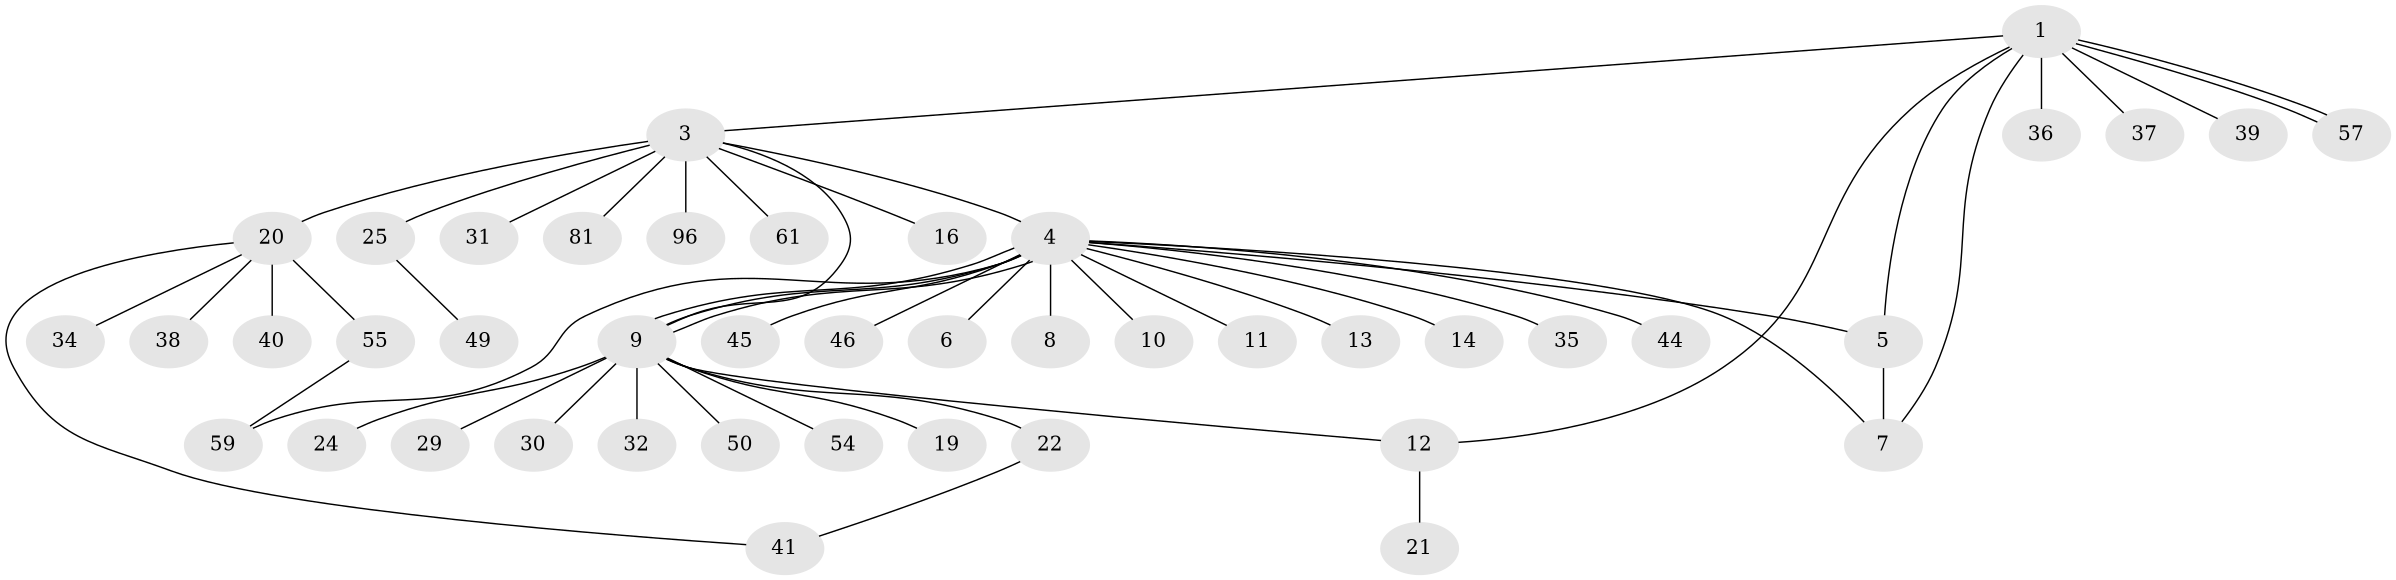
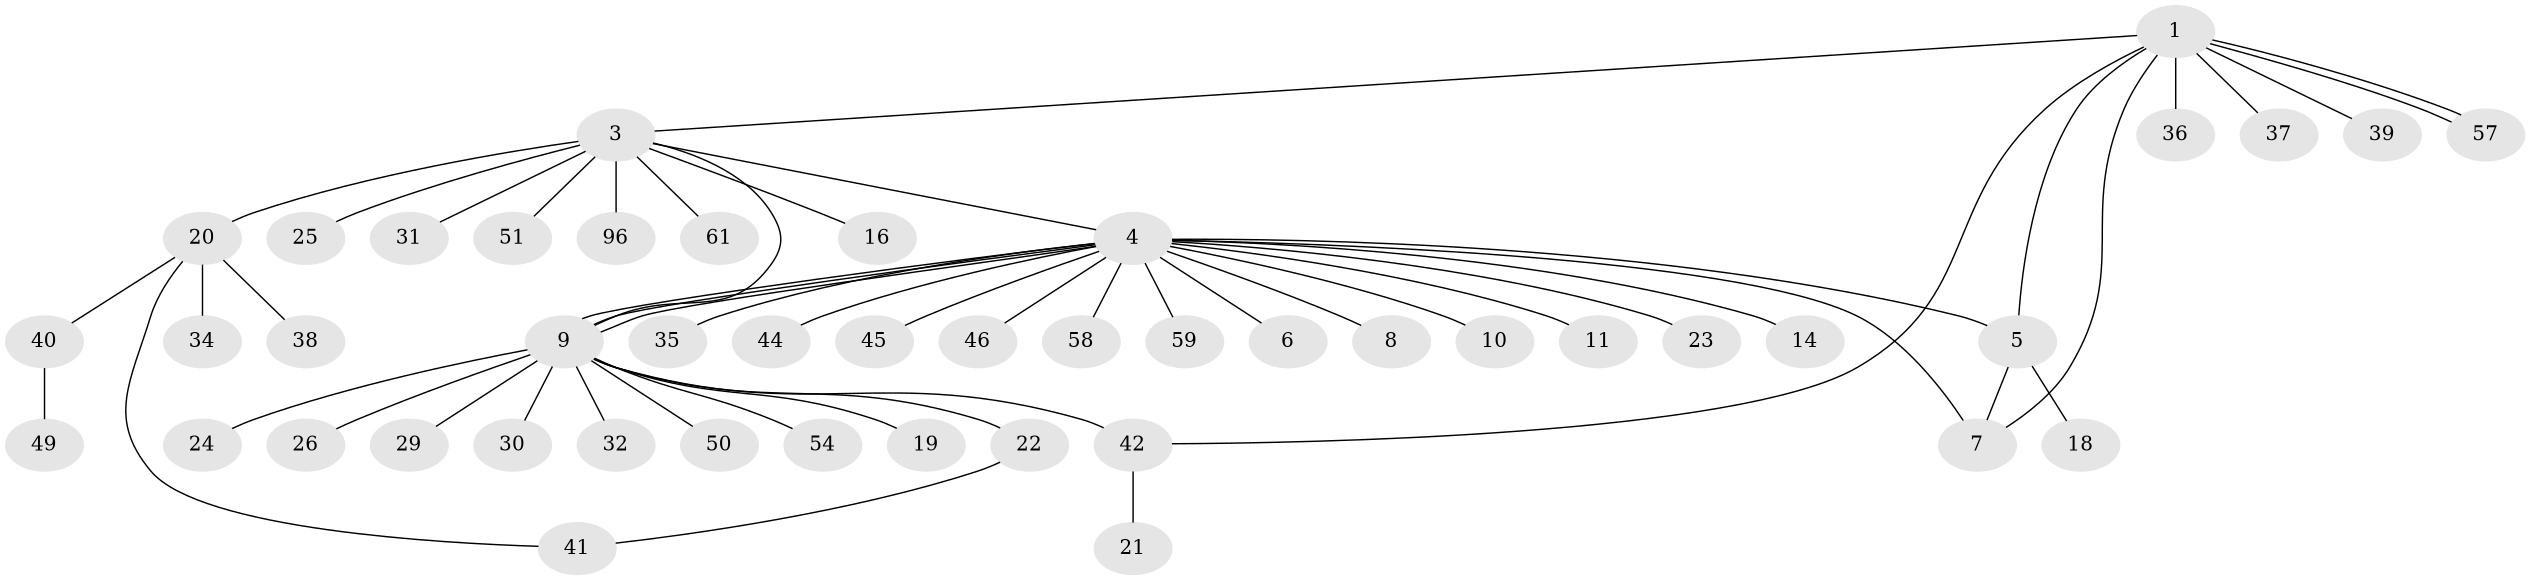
(582, 238) -> (513, 238)
(427, 290) -> (45, 394)
(376, 342) -> none
none -> (1081, 342)
(1361, 342) -> (1702, 342)
none -> (306, 445)
(1420, 445) -> (1133, 445)
none -> (2081, 445)
